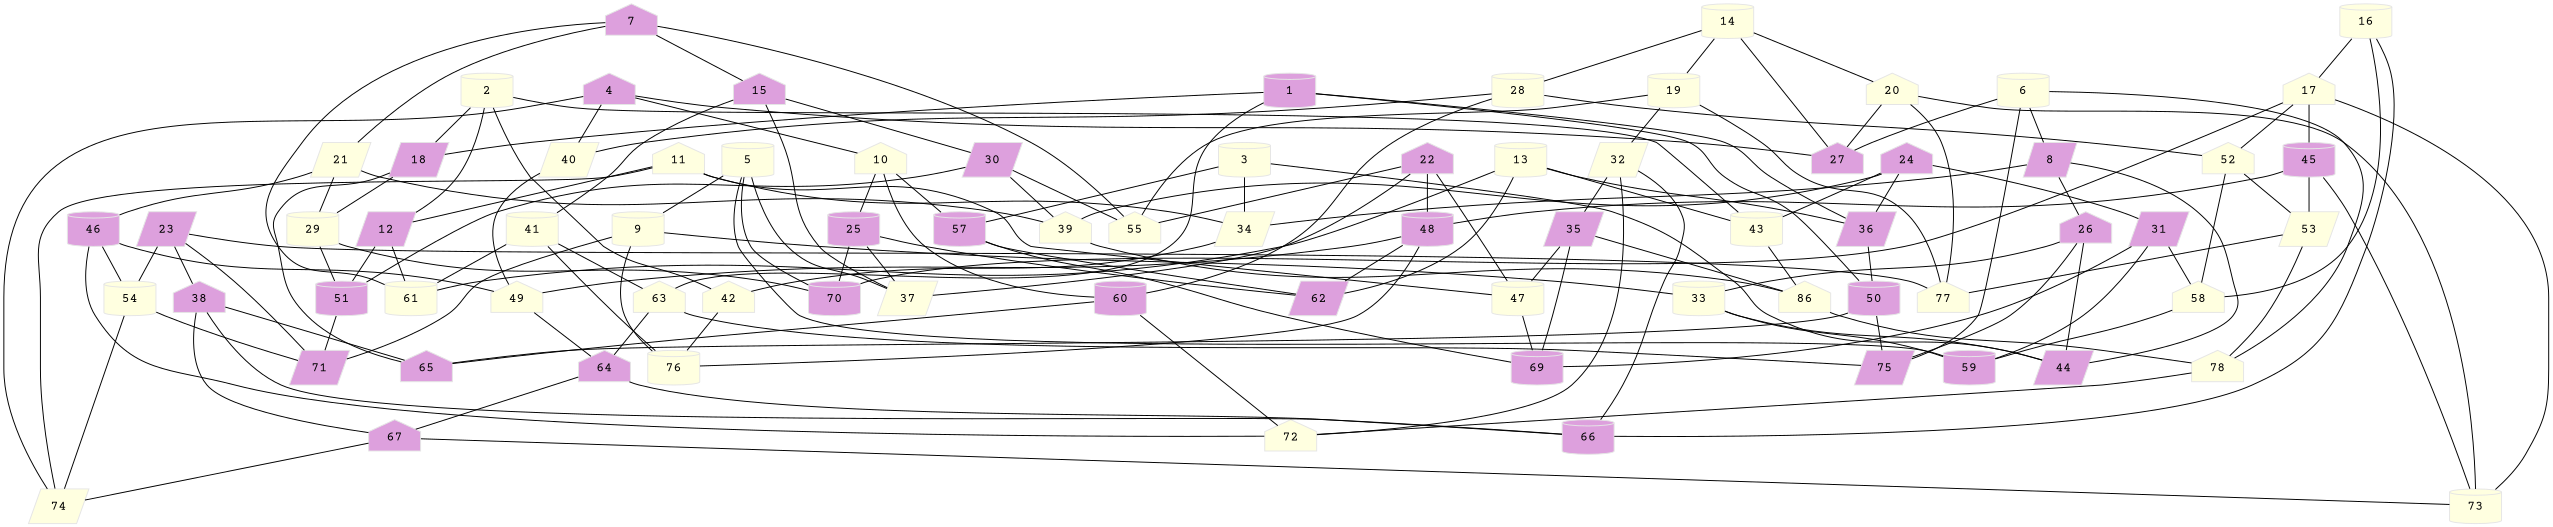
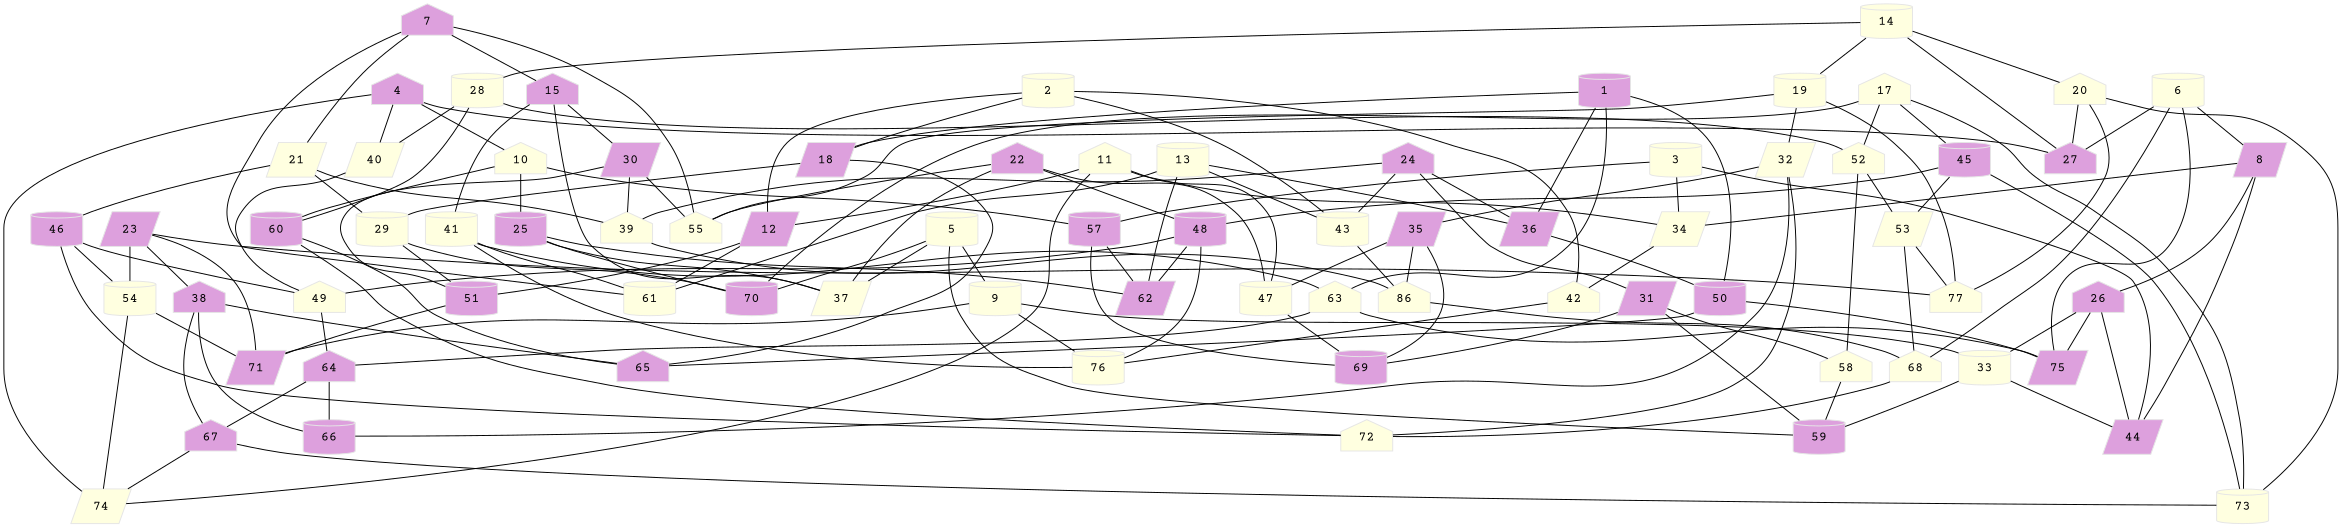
(2366, 21) -> none
(2218, 368) -> (1915, 368)
